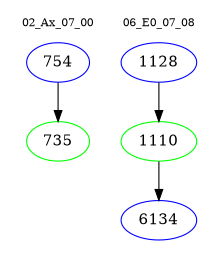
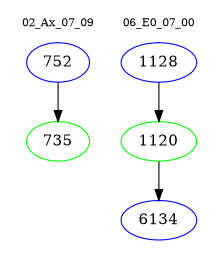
(58, 24) -> (58, 24)
(159, 24) -> (159, 24)
(58, 62) -> (58, 62)
(159, 141) -> (159, 141)
